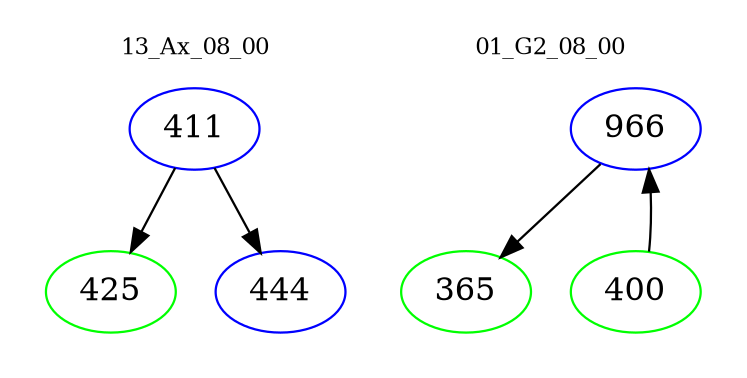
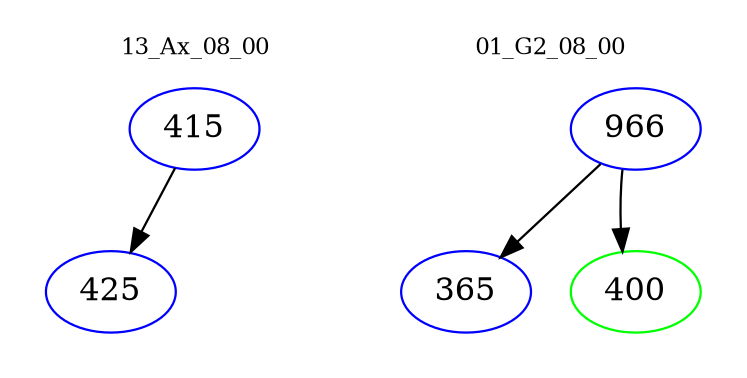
(195, 129) -> (195, 129)
(651, 222) -> (621, 199)
(111, 292) -> (111, 292)
(281, 292) -> none
(466, 292) -> (466, 292)
